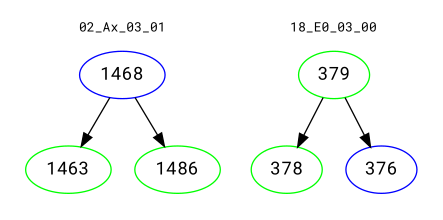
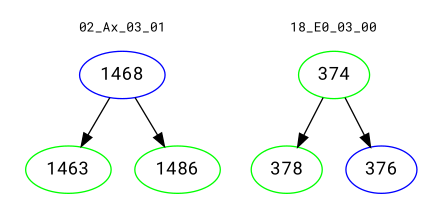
(334, 75) -> (334, 75)
